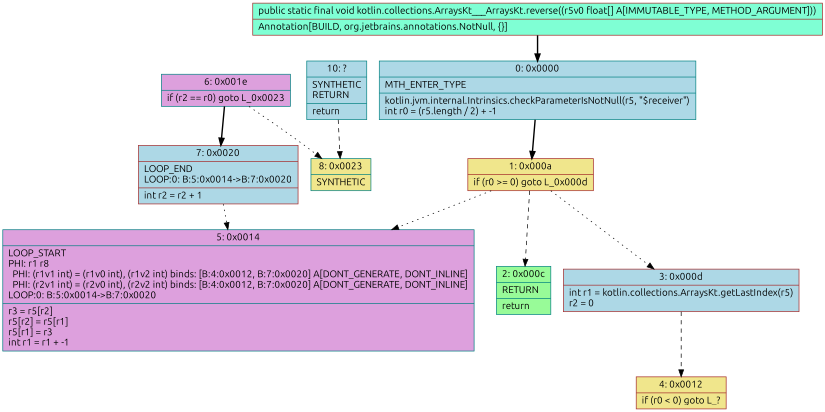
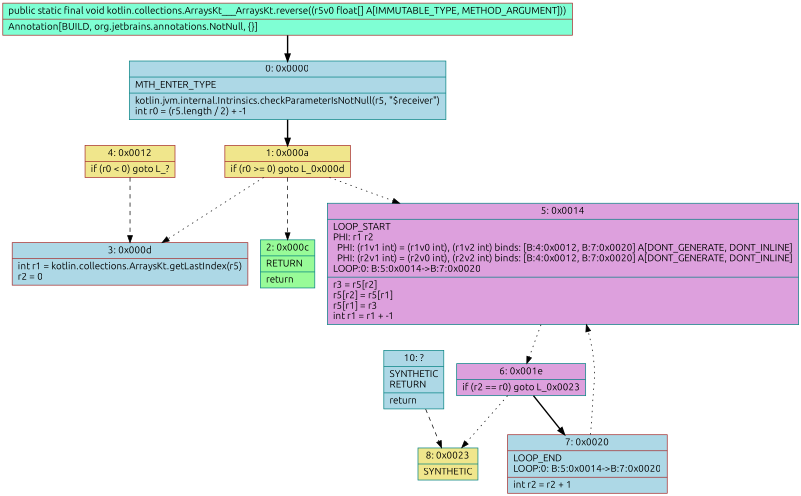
(30, 264) -> (355, 237)
none -> (535, 341)
(681, 341) -> (130, 206)
